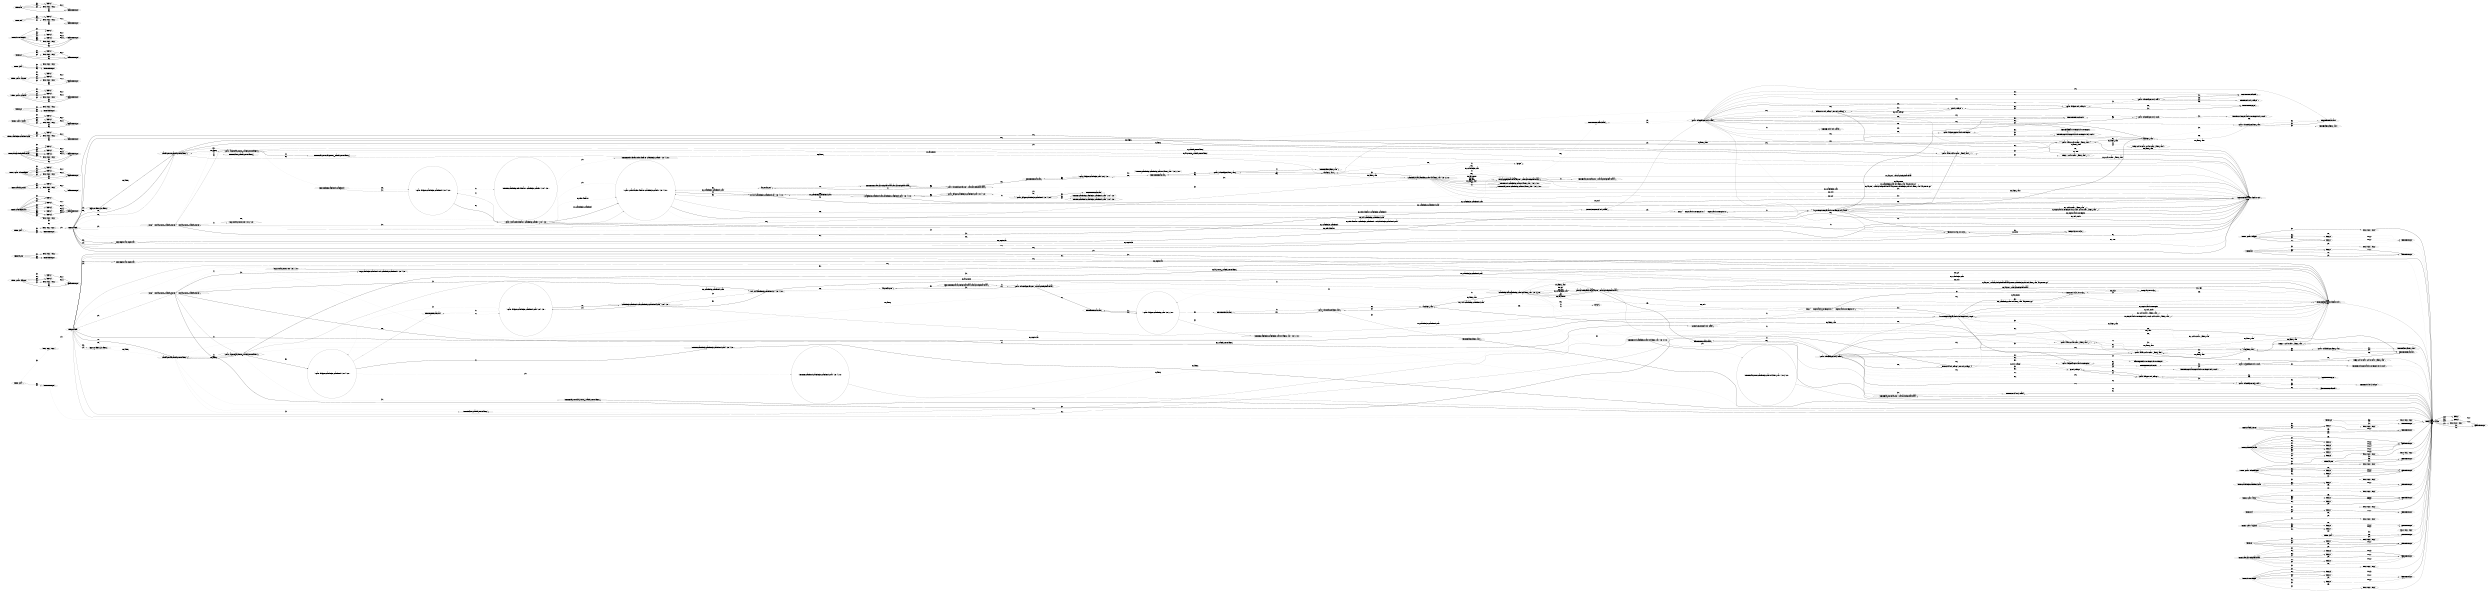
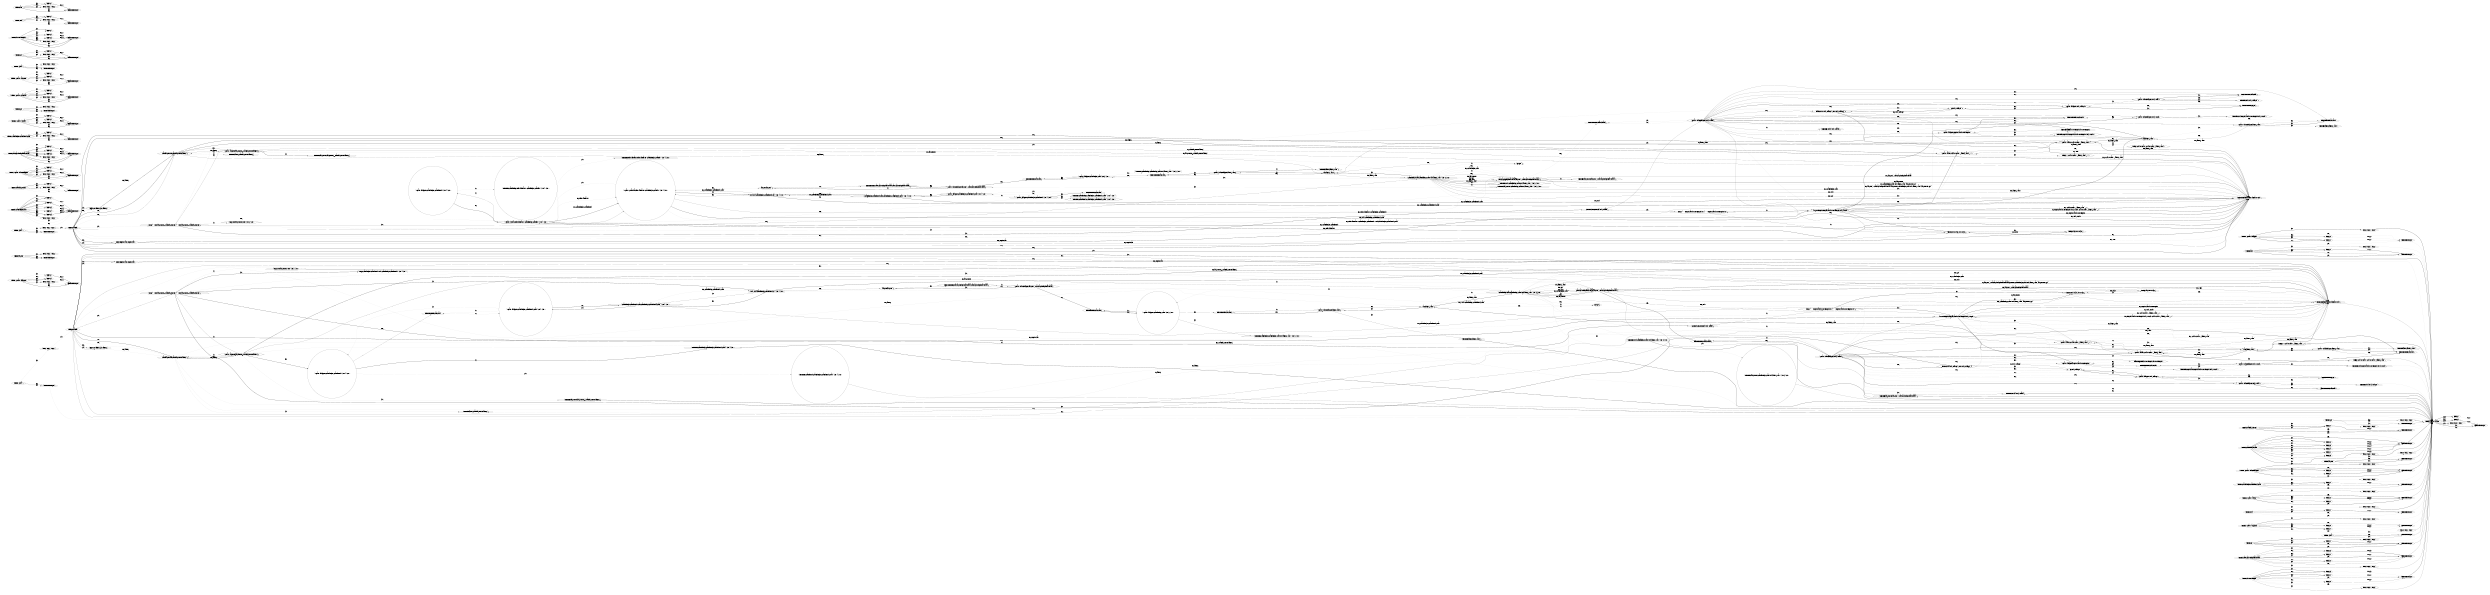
(332, 188) -> none
